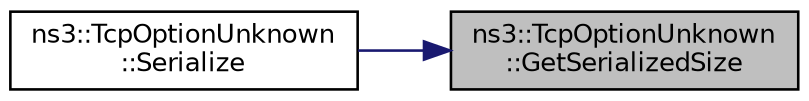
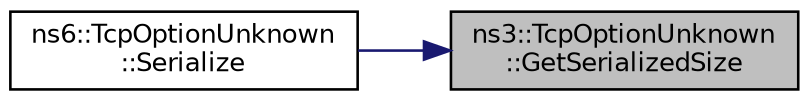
(184, 51) -> (184, 51)
